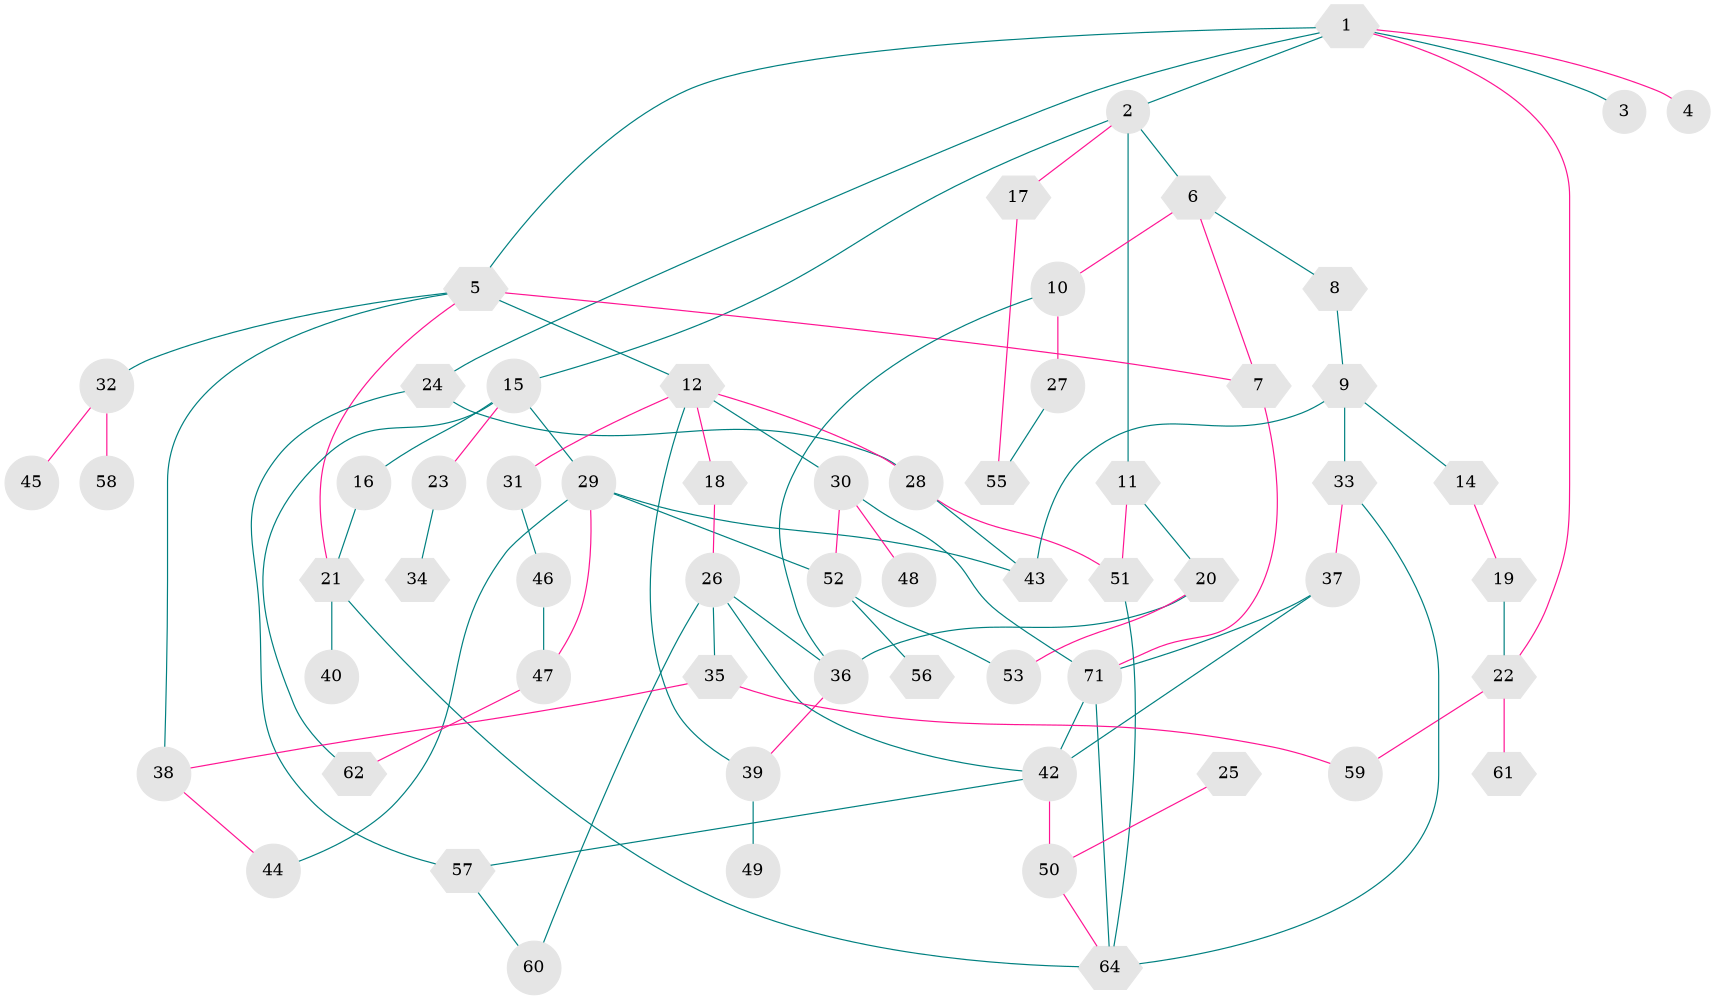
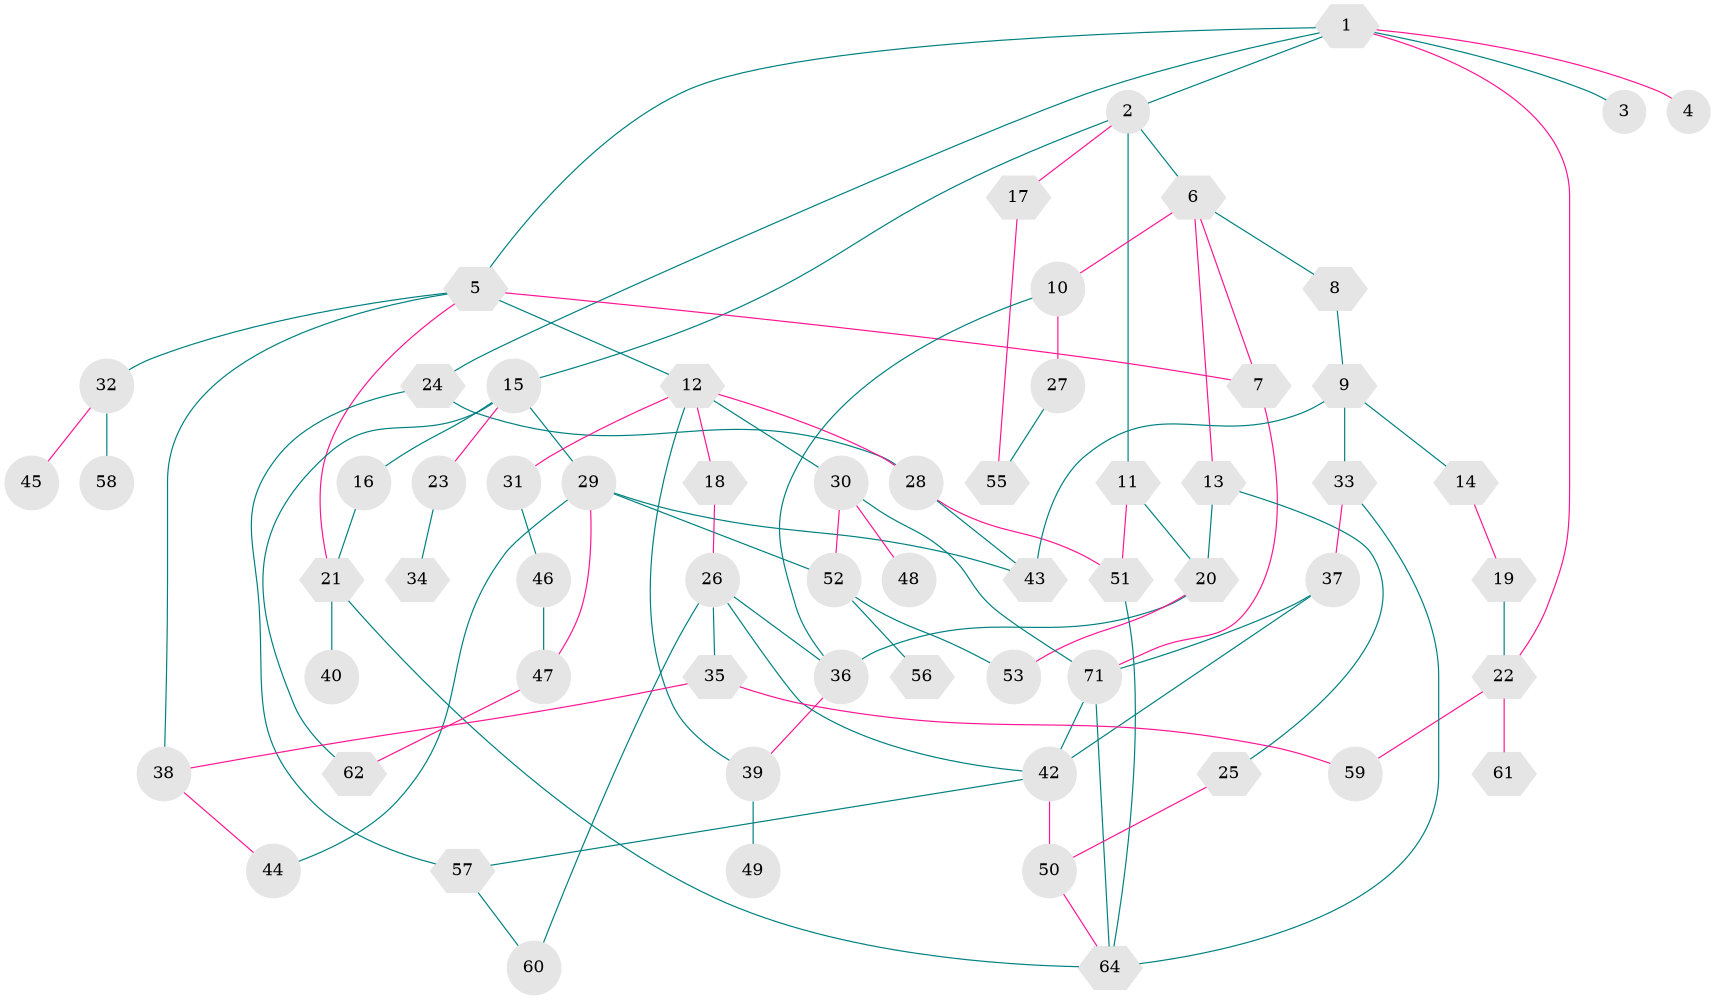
(107, 435) -> (107, 435)
none -> (1214, 483)
